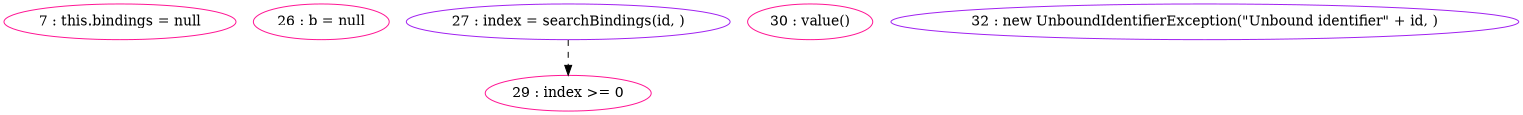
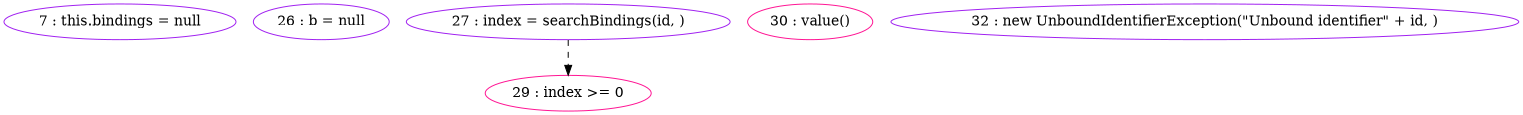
(120, 22) -> (120, 22)
(321, 22) -> (321, 22)
